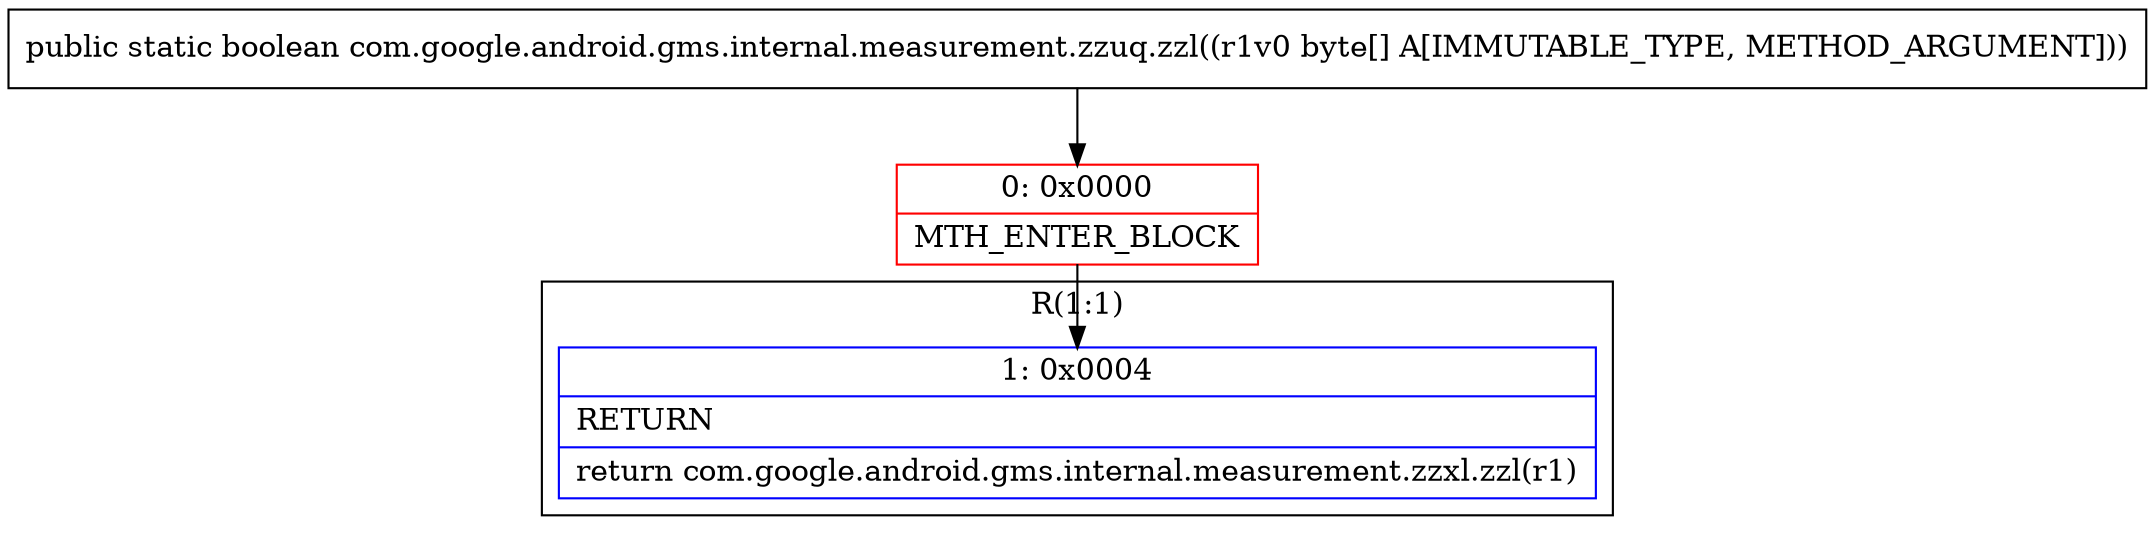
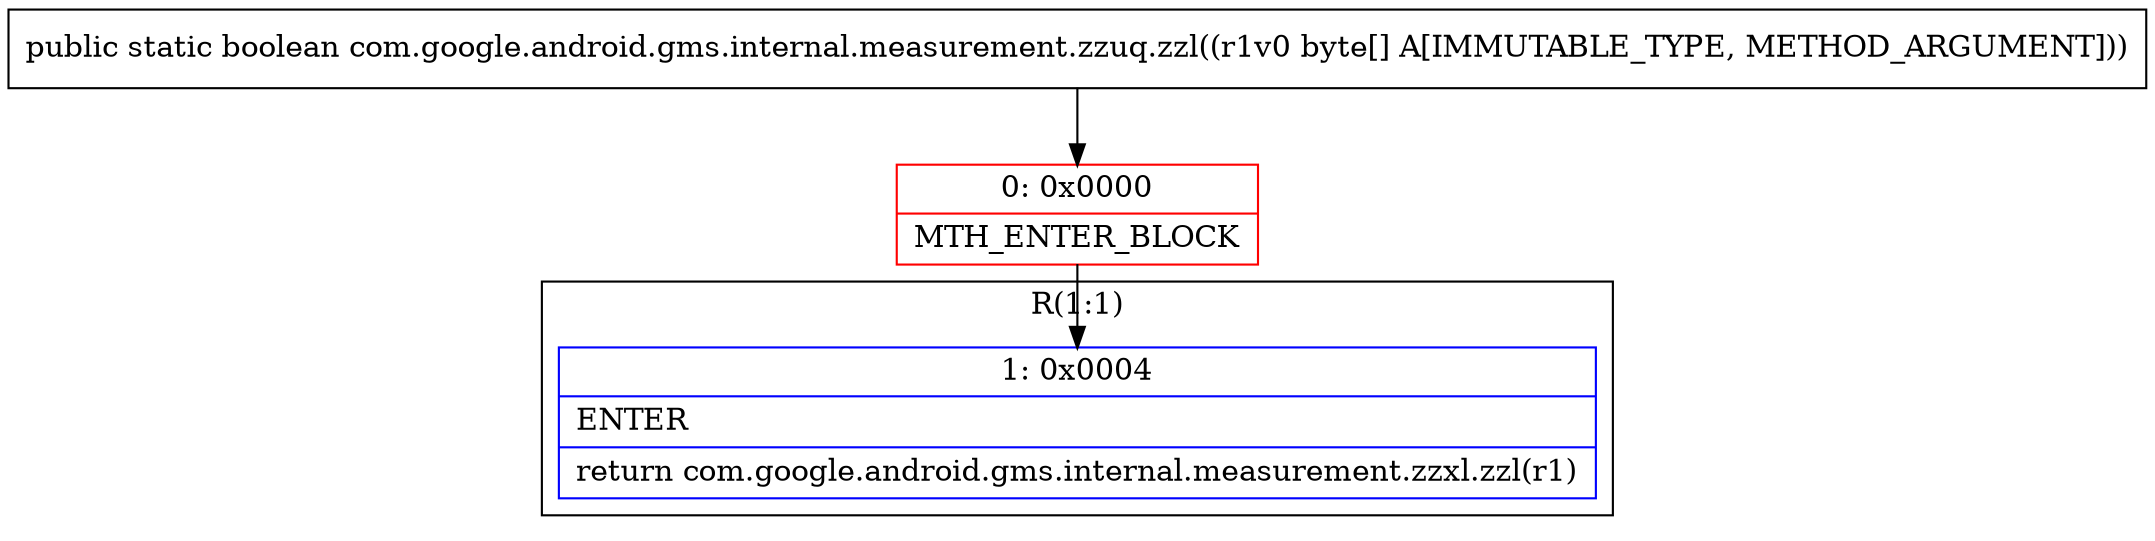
(645, 421) -> (632, 421)
